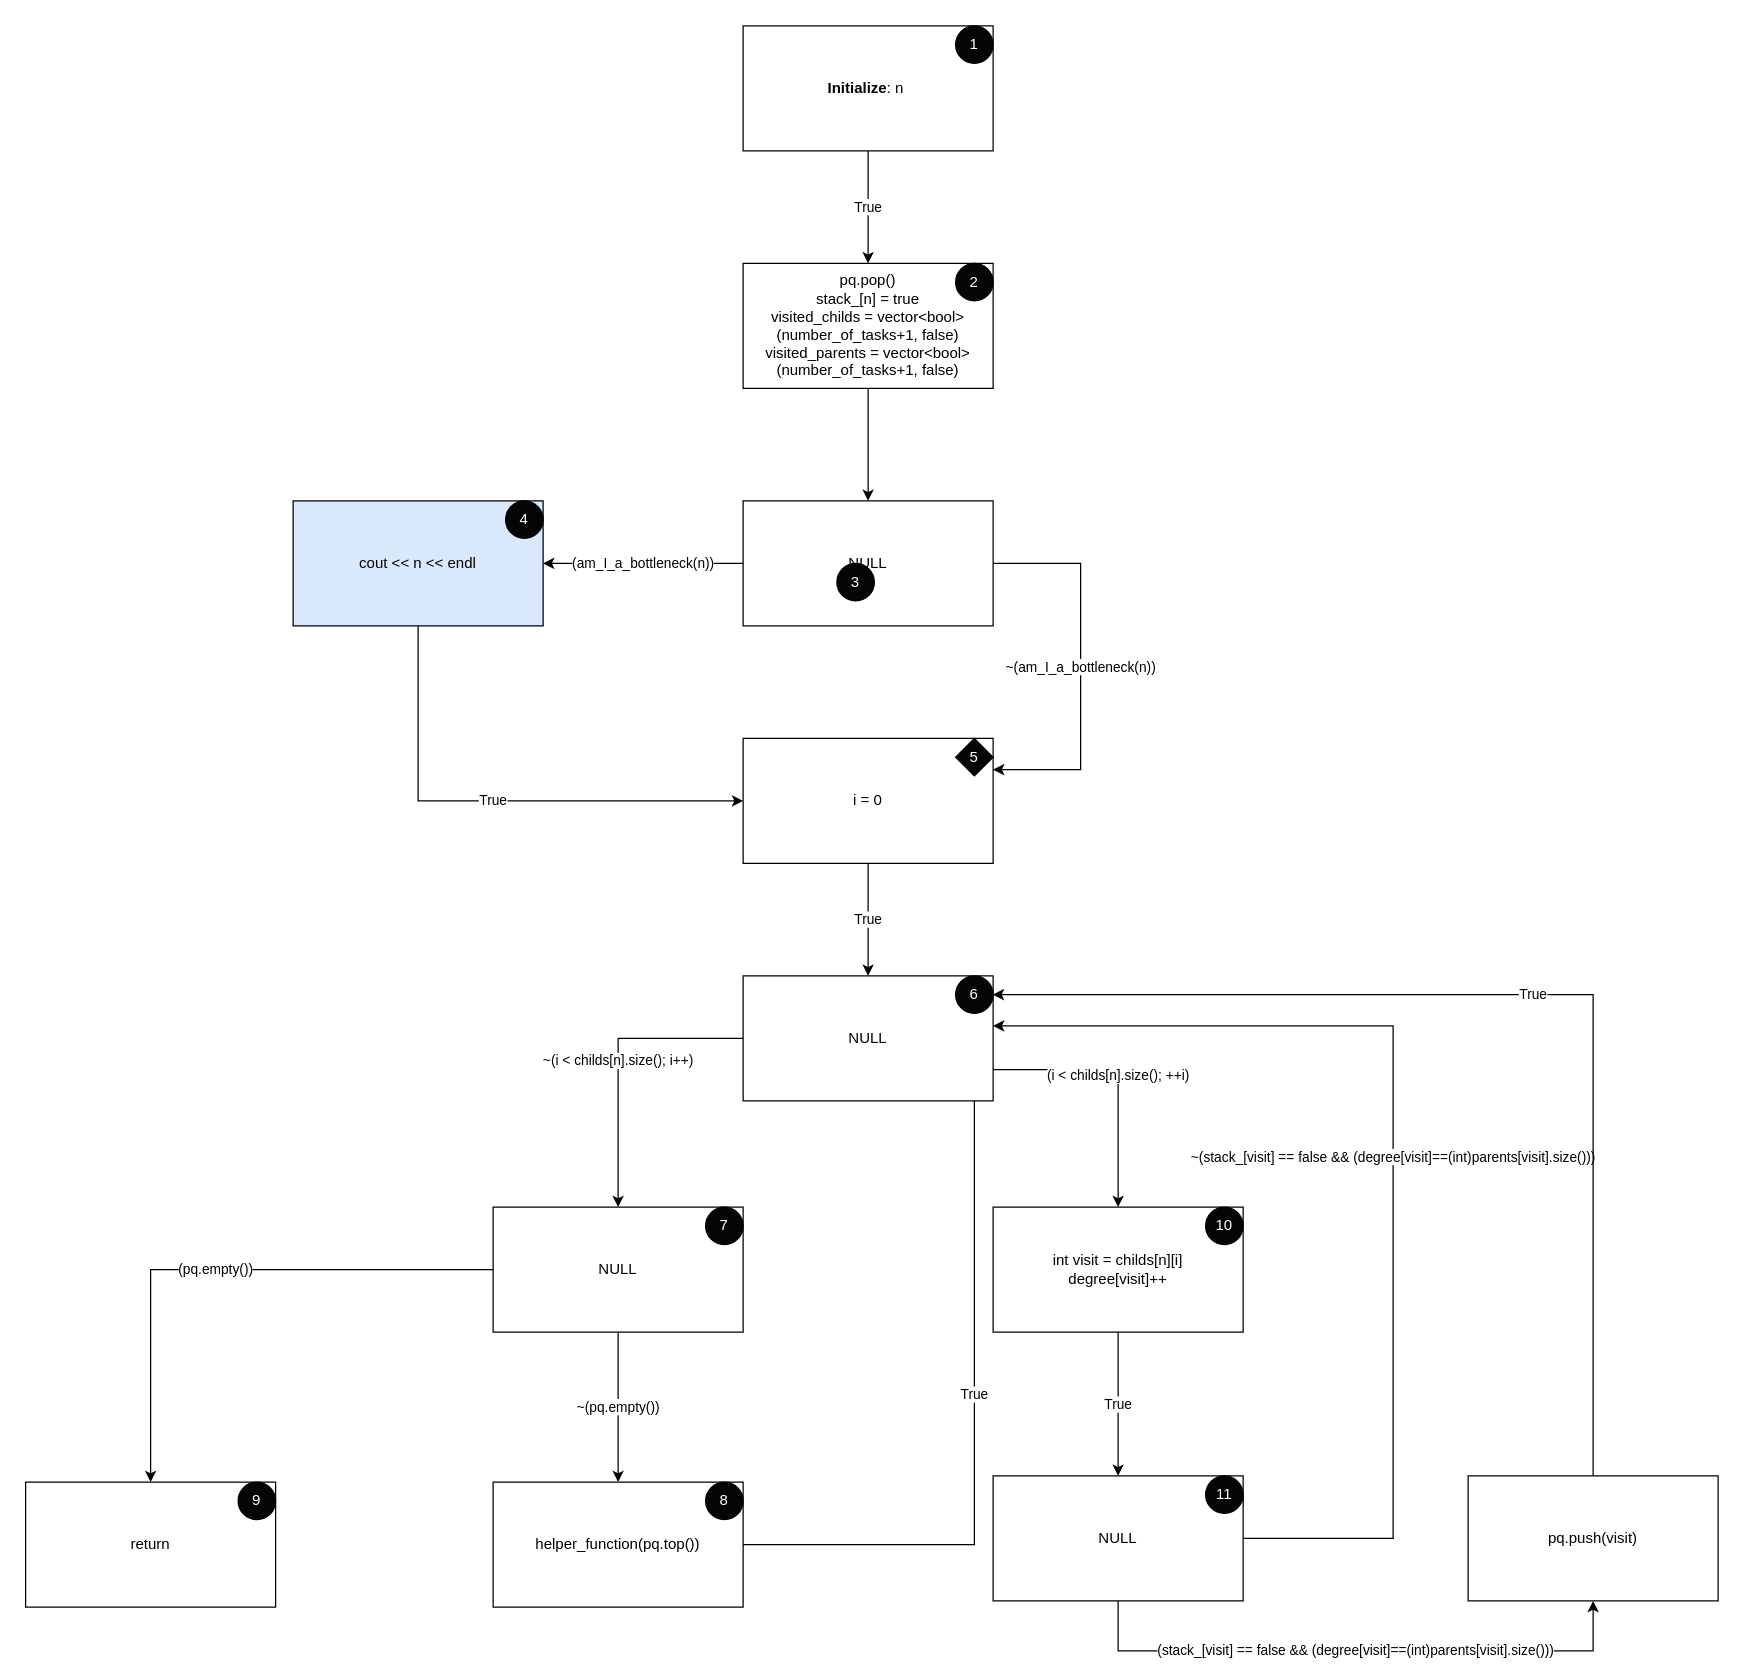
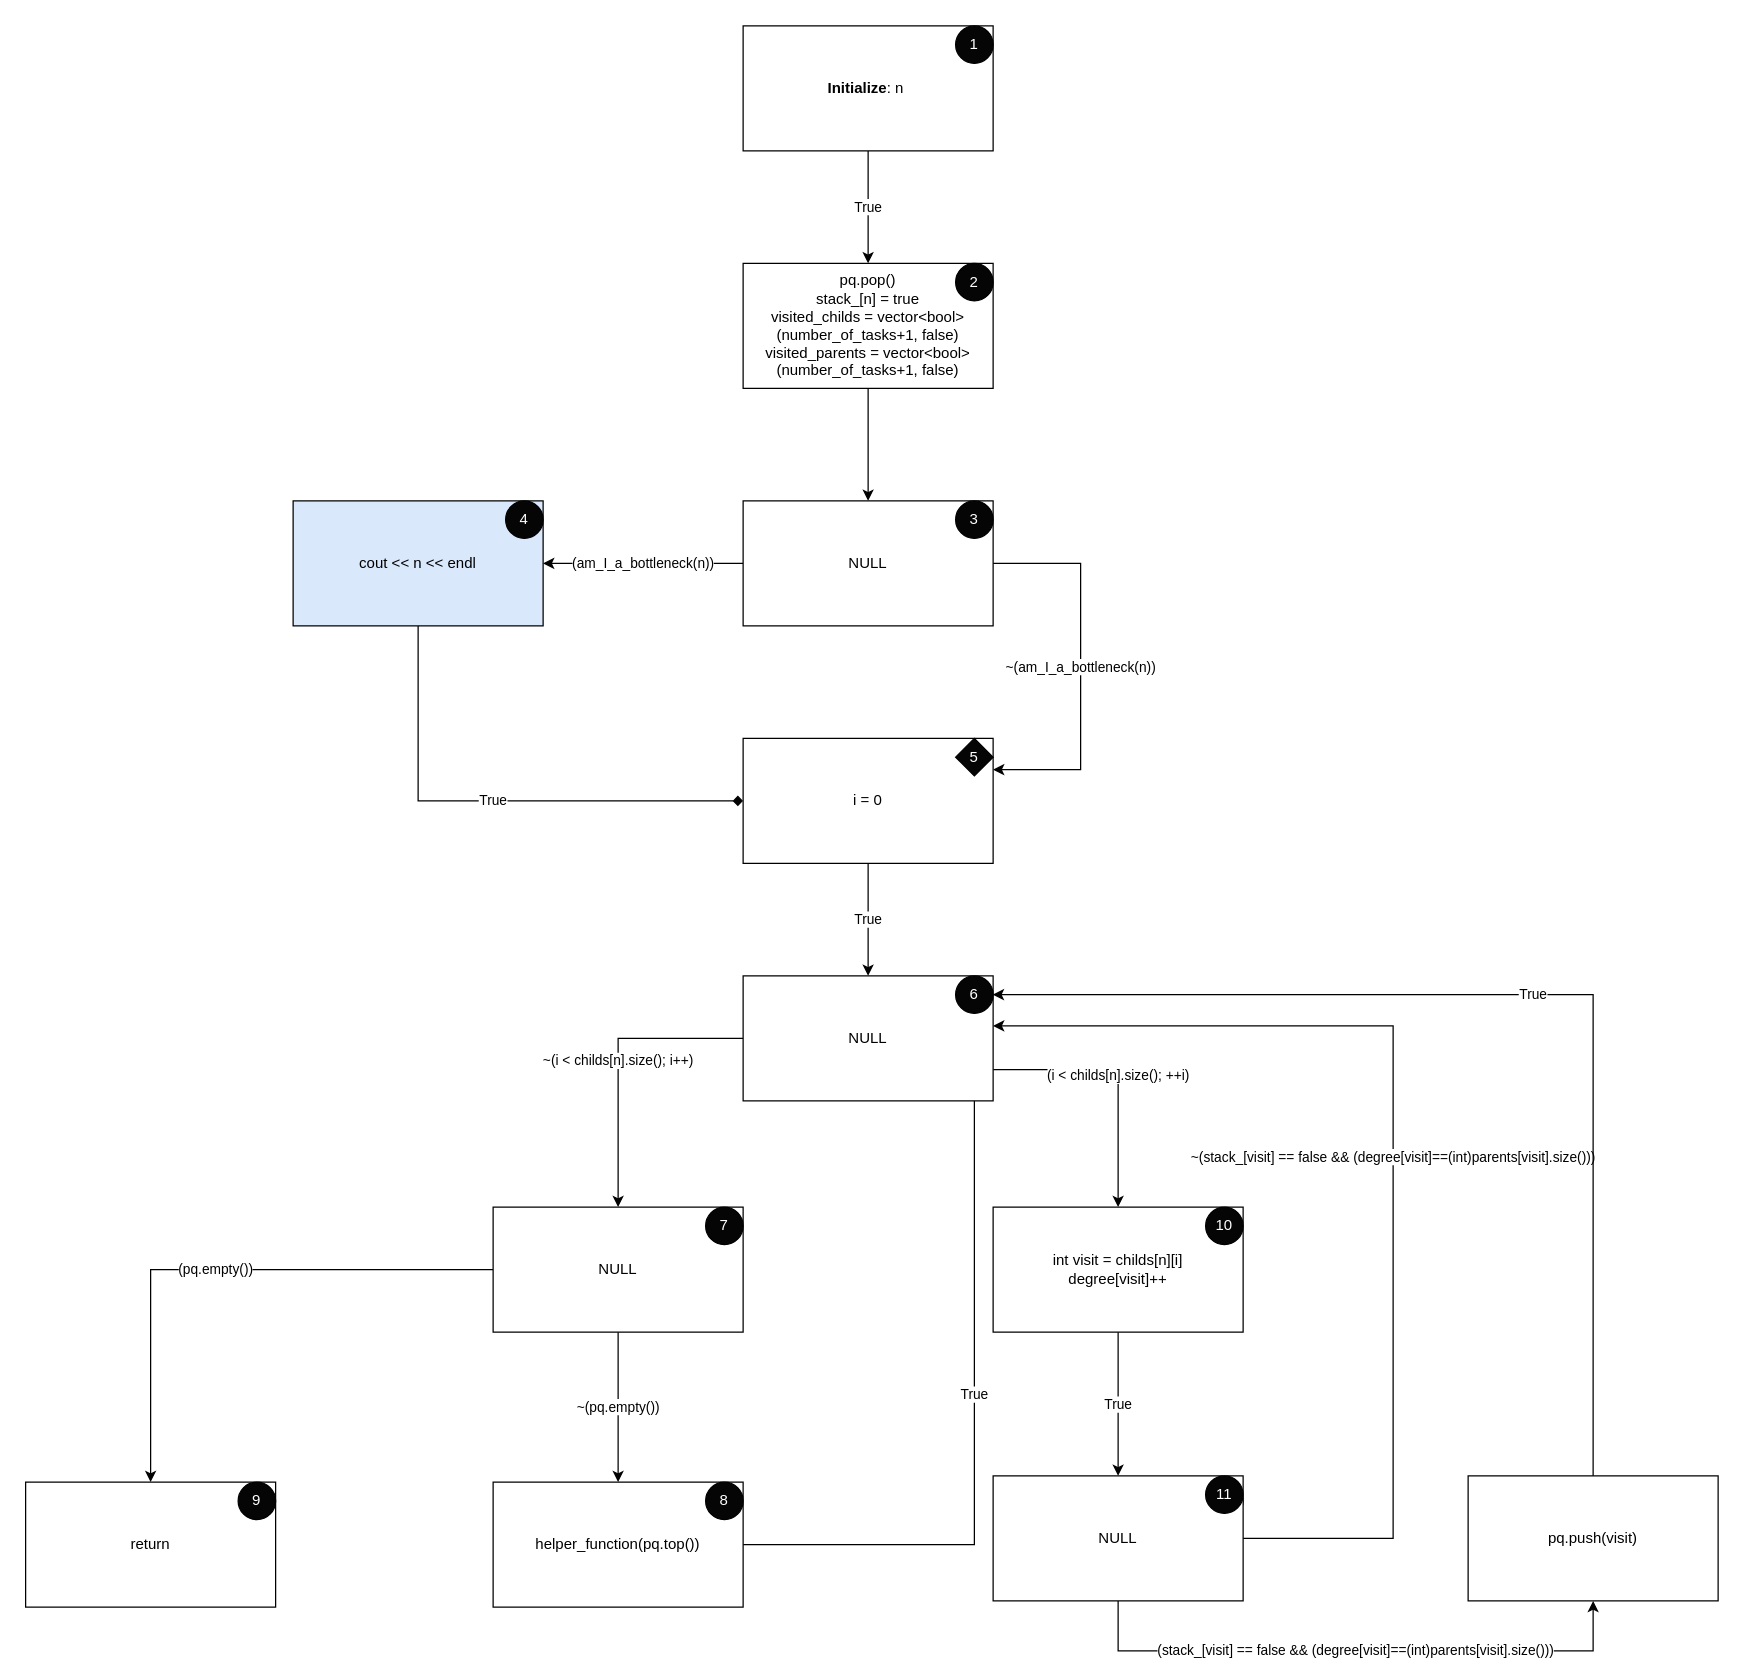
(856, 582) -> (974, 519)
(733, 801) -> (732, 801)
